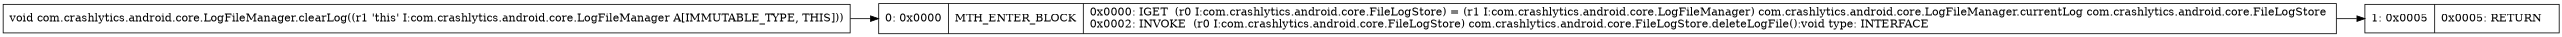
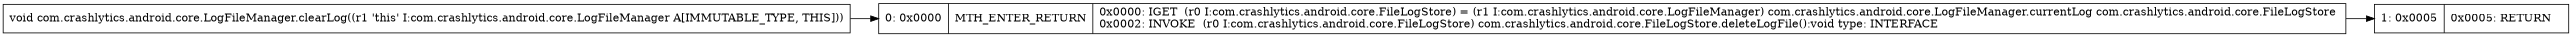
(1016, 18) -> (1021, 18)
